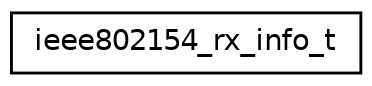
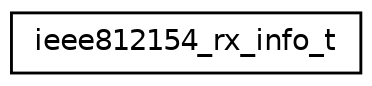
(186, 43) -> (186, 43)
